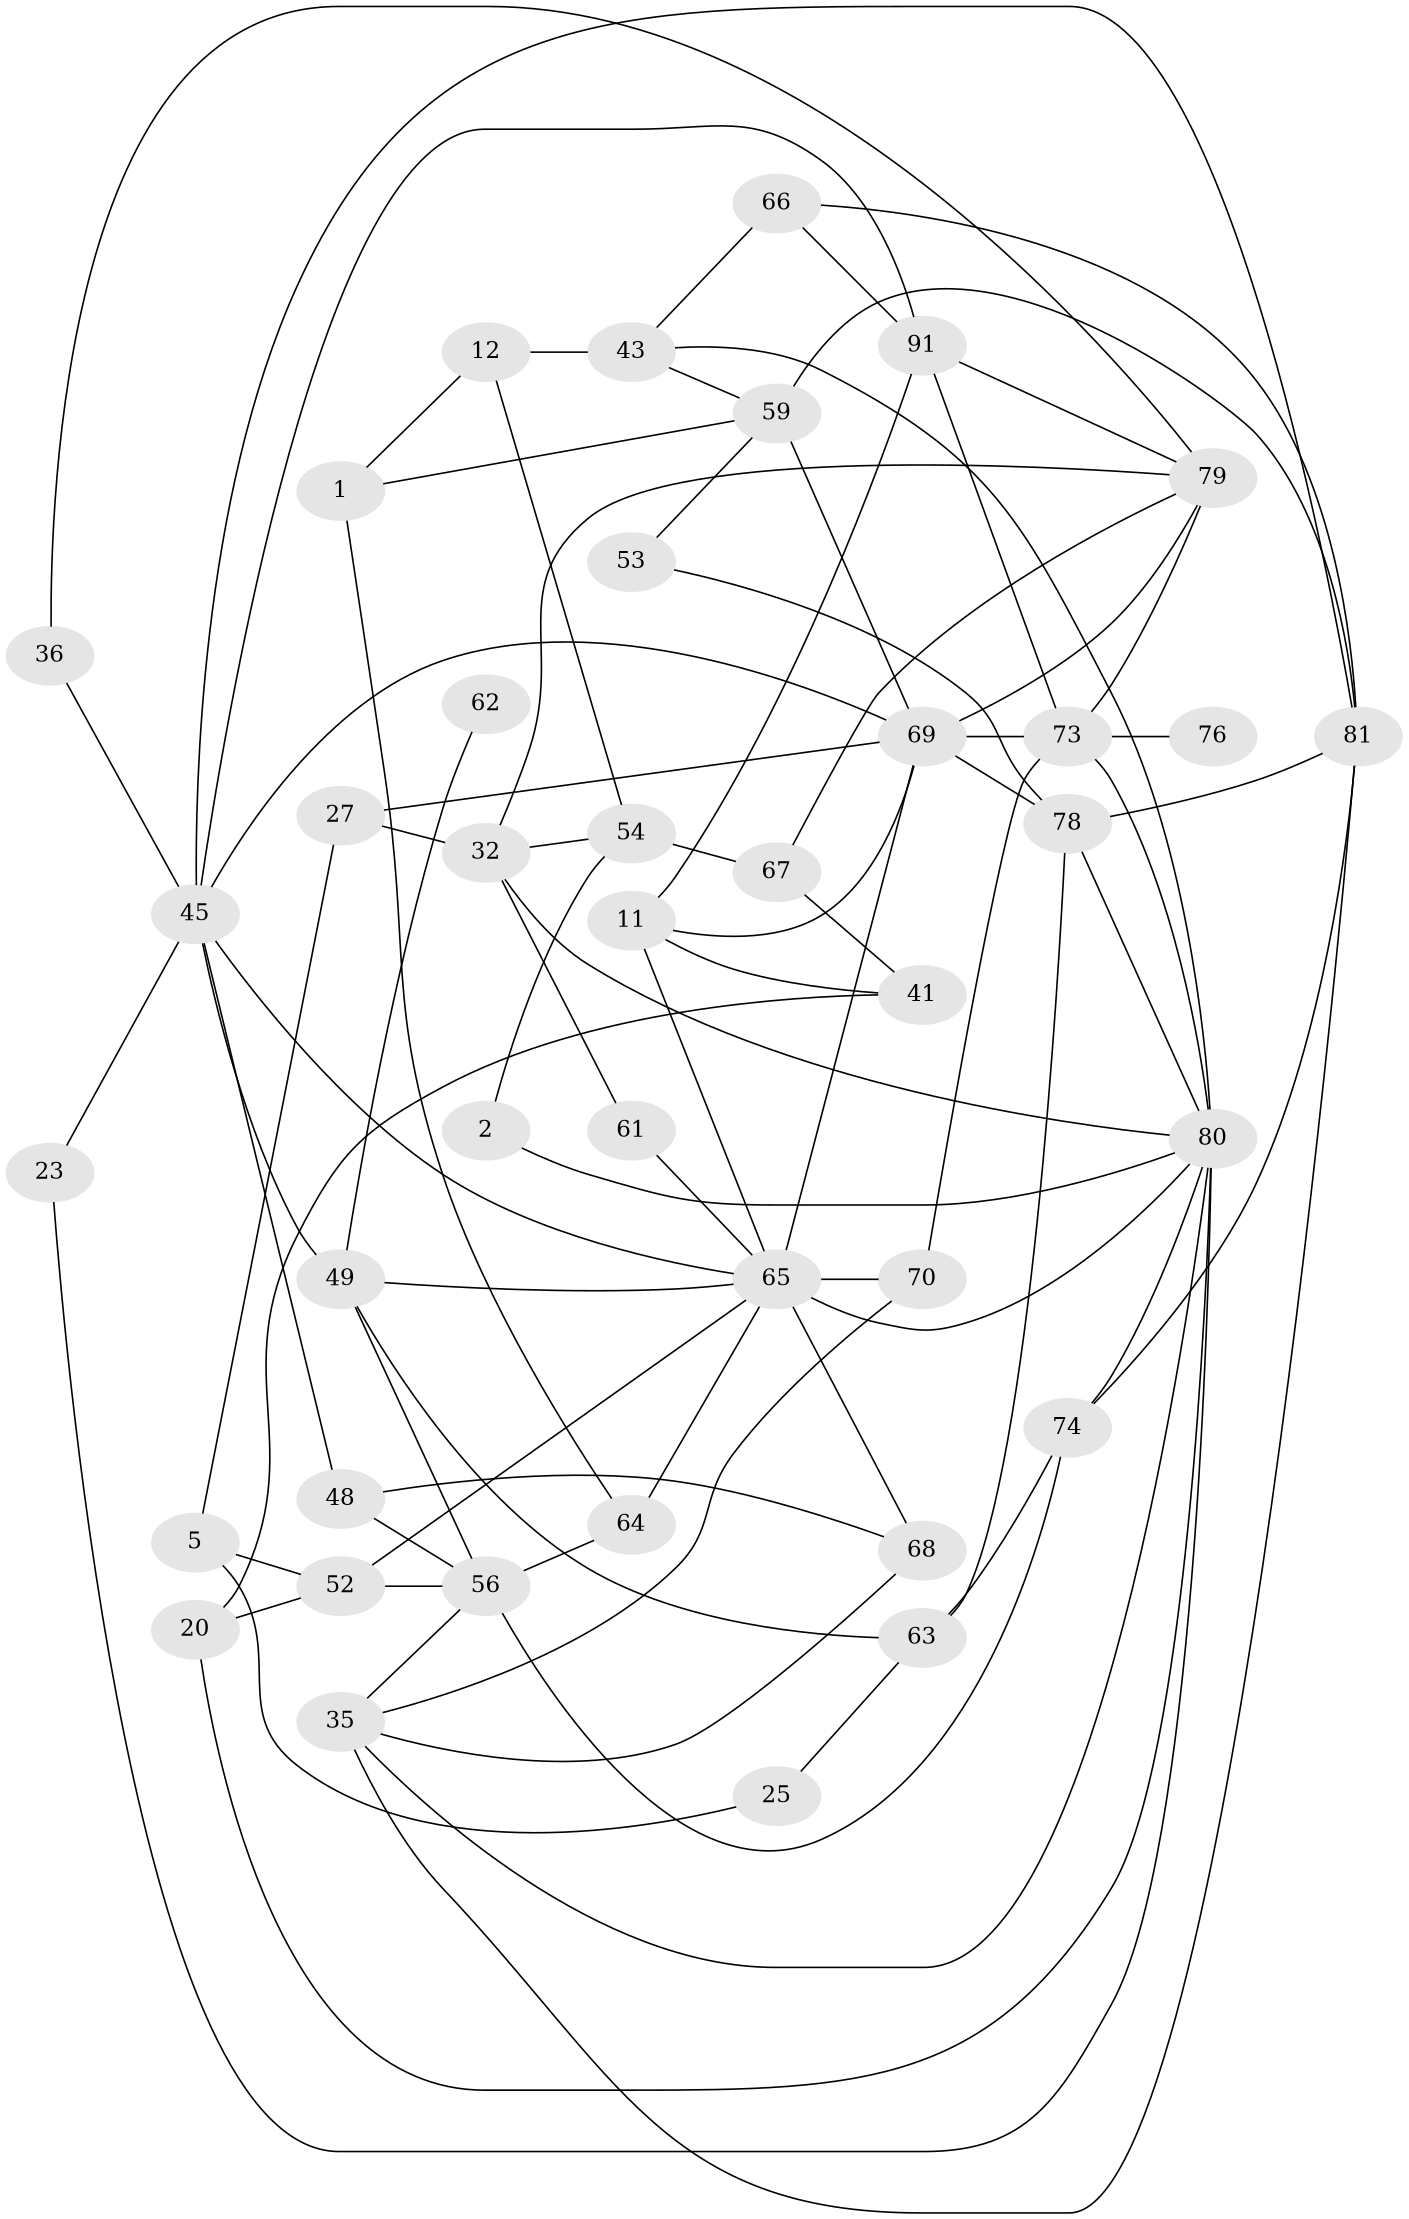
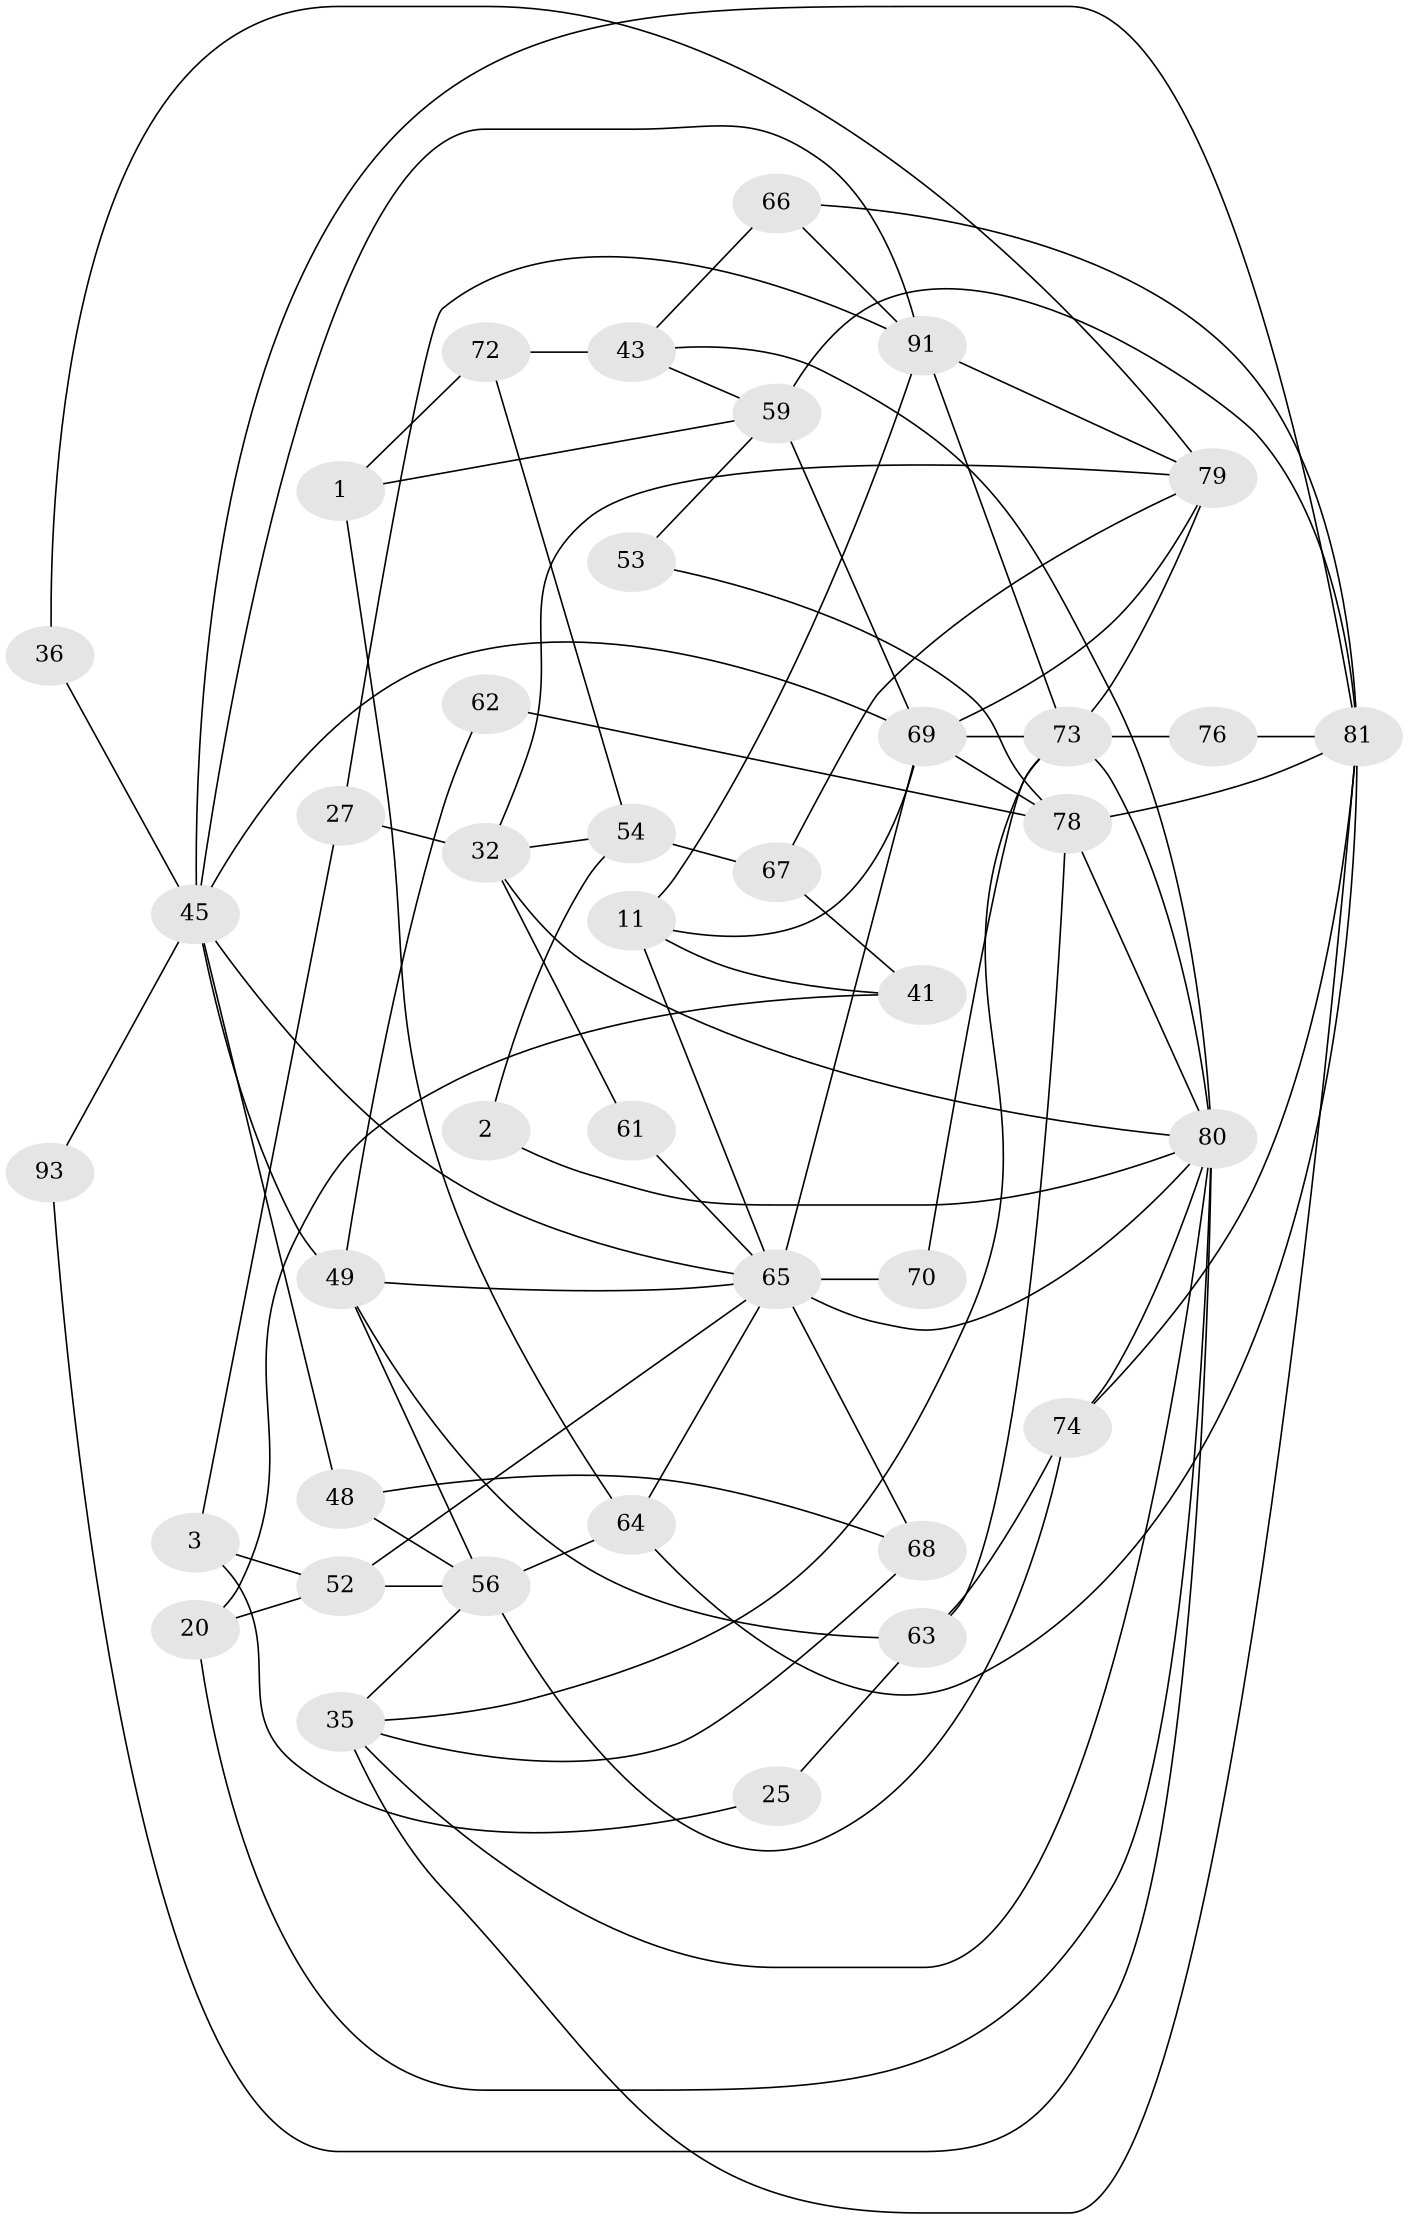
(486, 352) -> (486, 352)
none -> (1286, 737)
none -> (777, 764)
(632, 776) -> (438, 319)
(50, 1173) -> (50, 1173)
none -> (1218, 1411)
(195, 1543) -> (195, 1543)
(682, 1560) -> (929, 1399)
